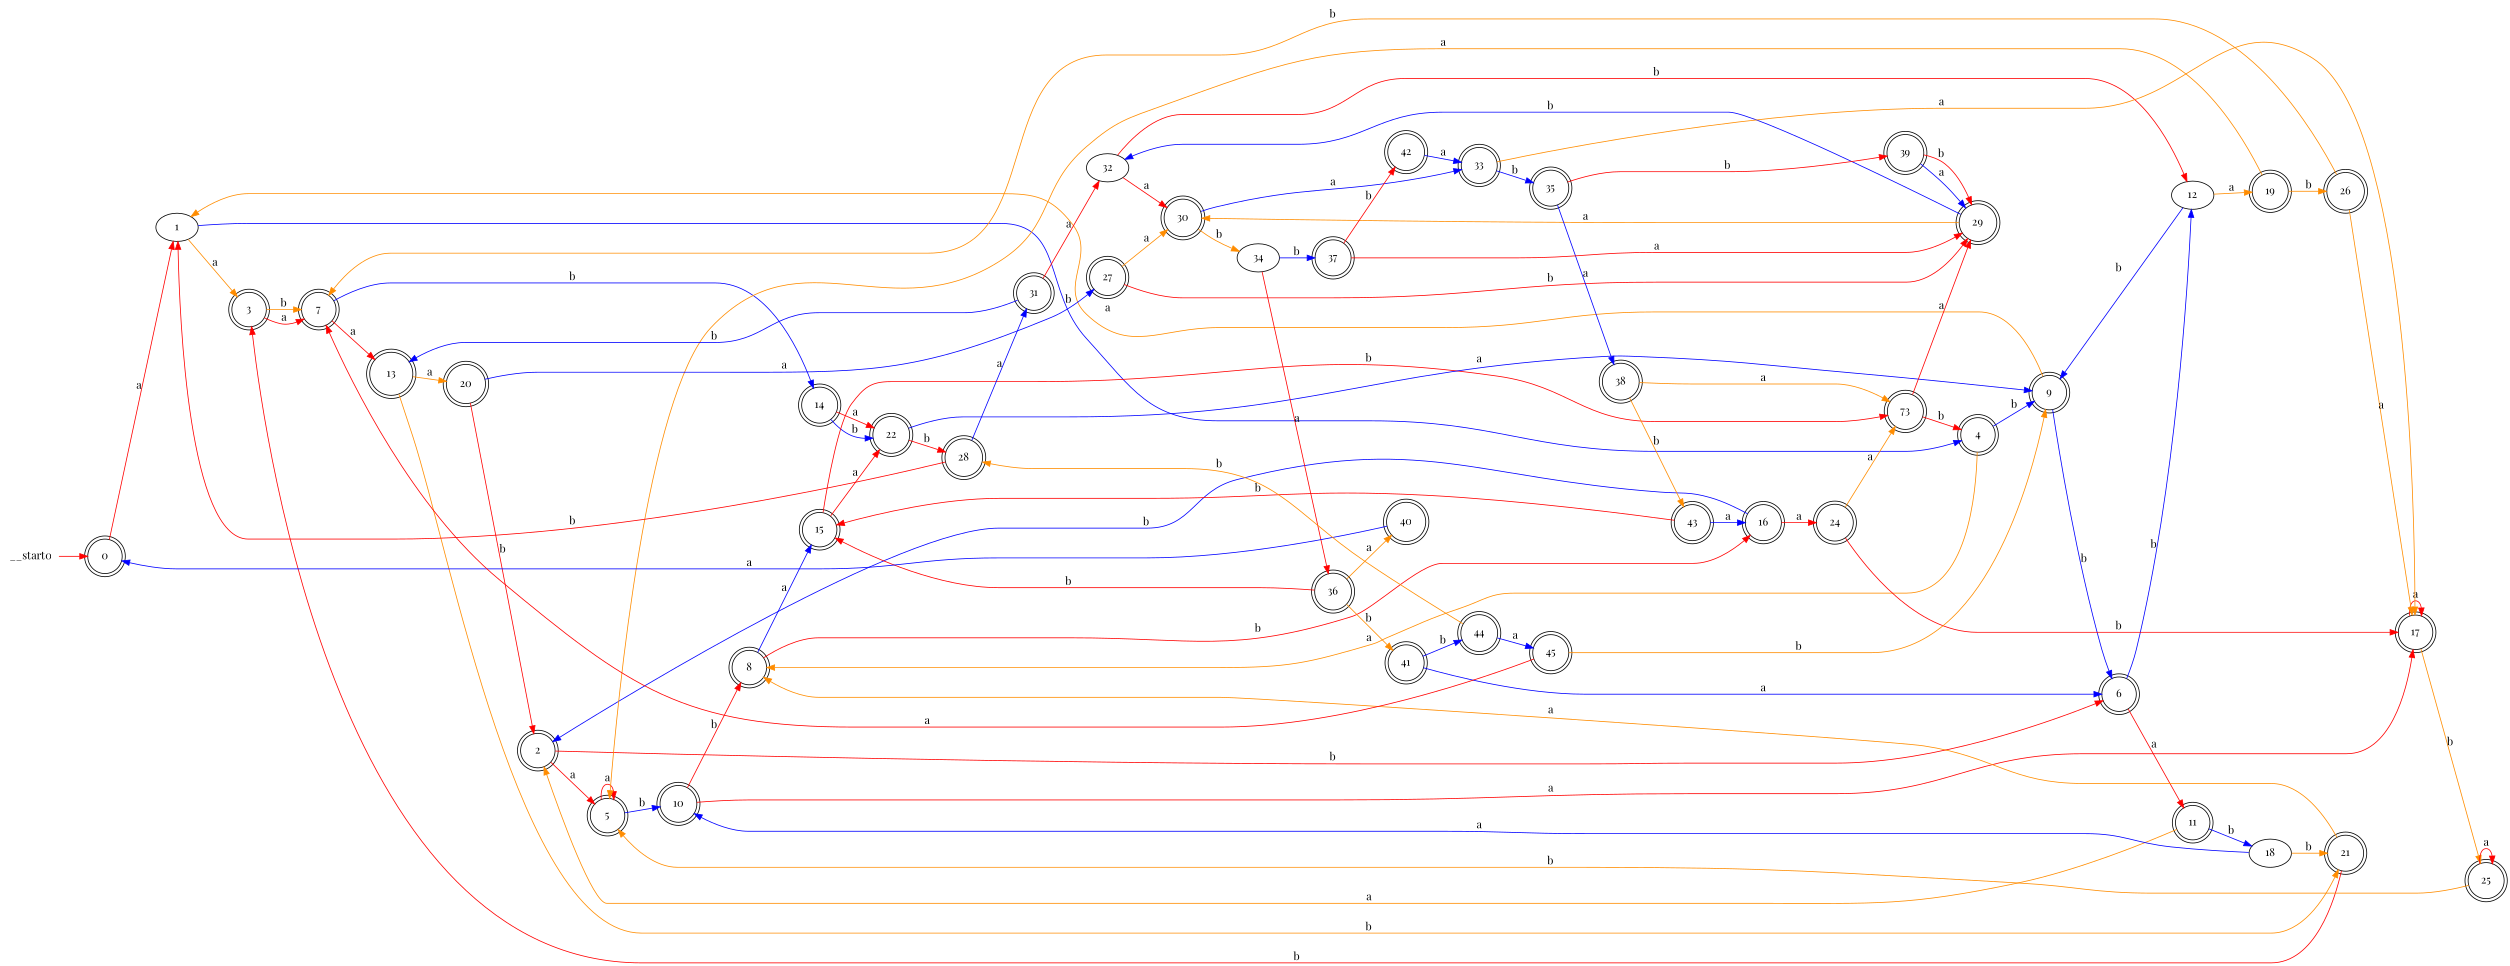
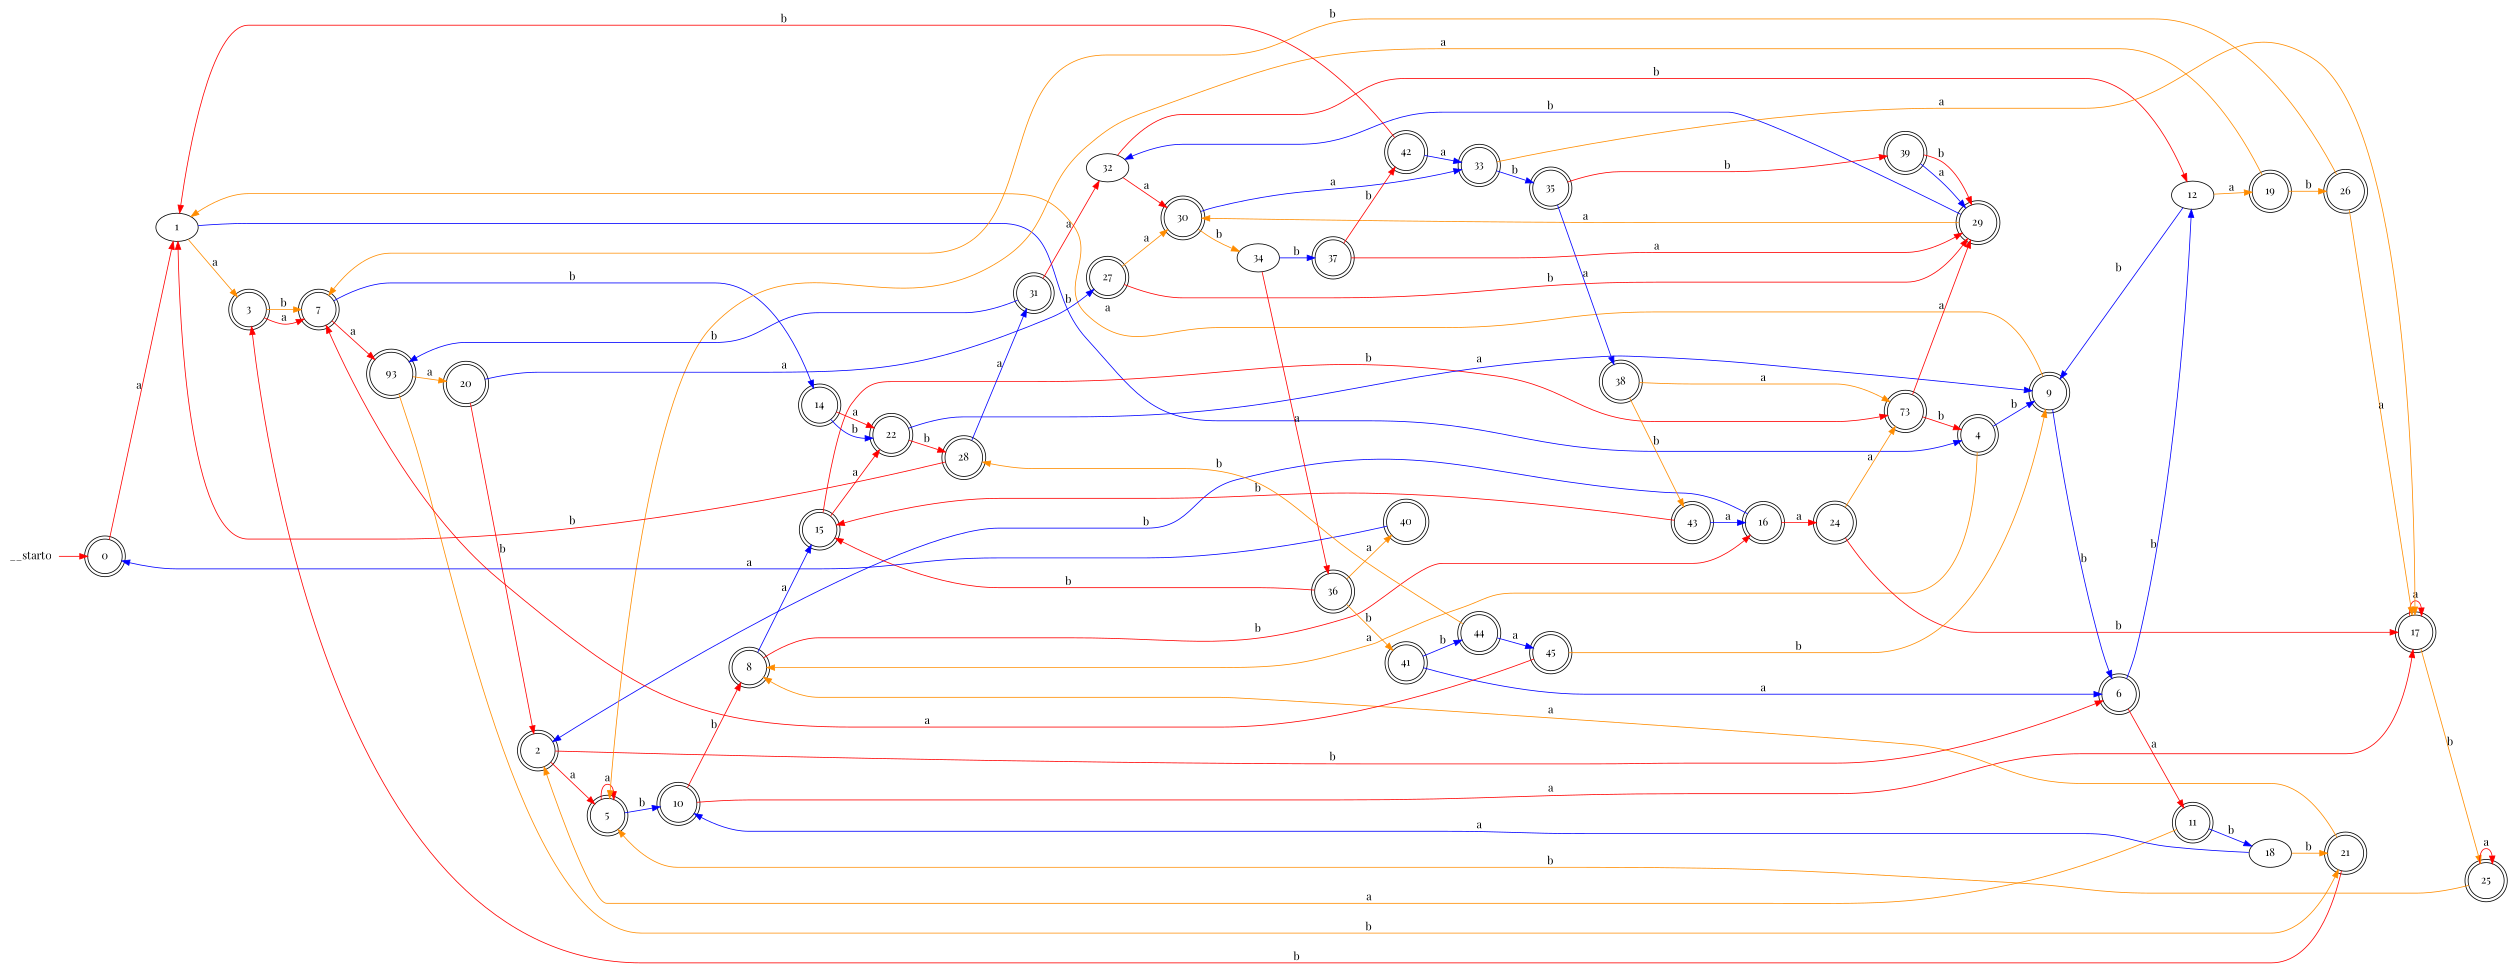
none -> (742, 25)
(391, 374) -> (391, 374)
